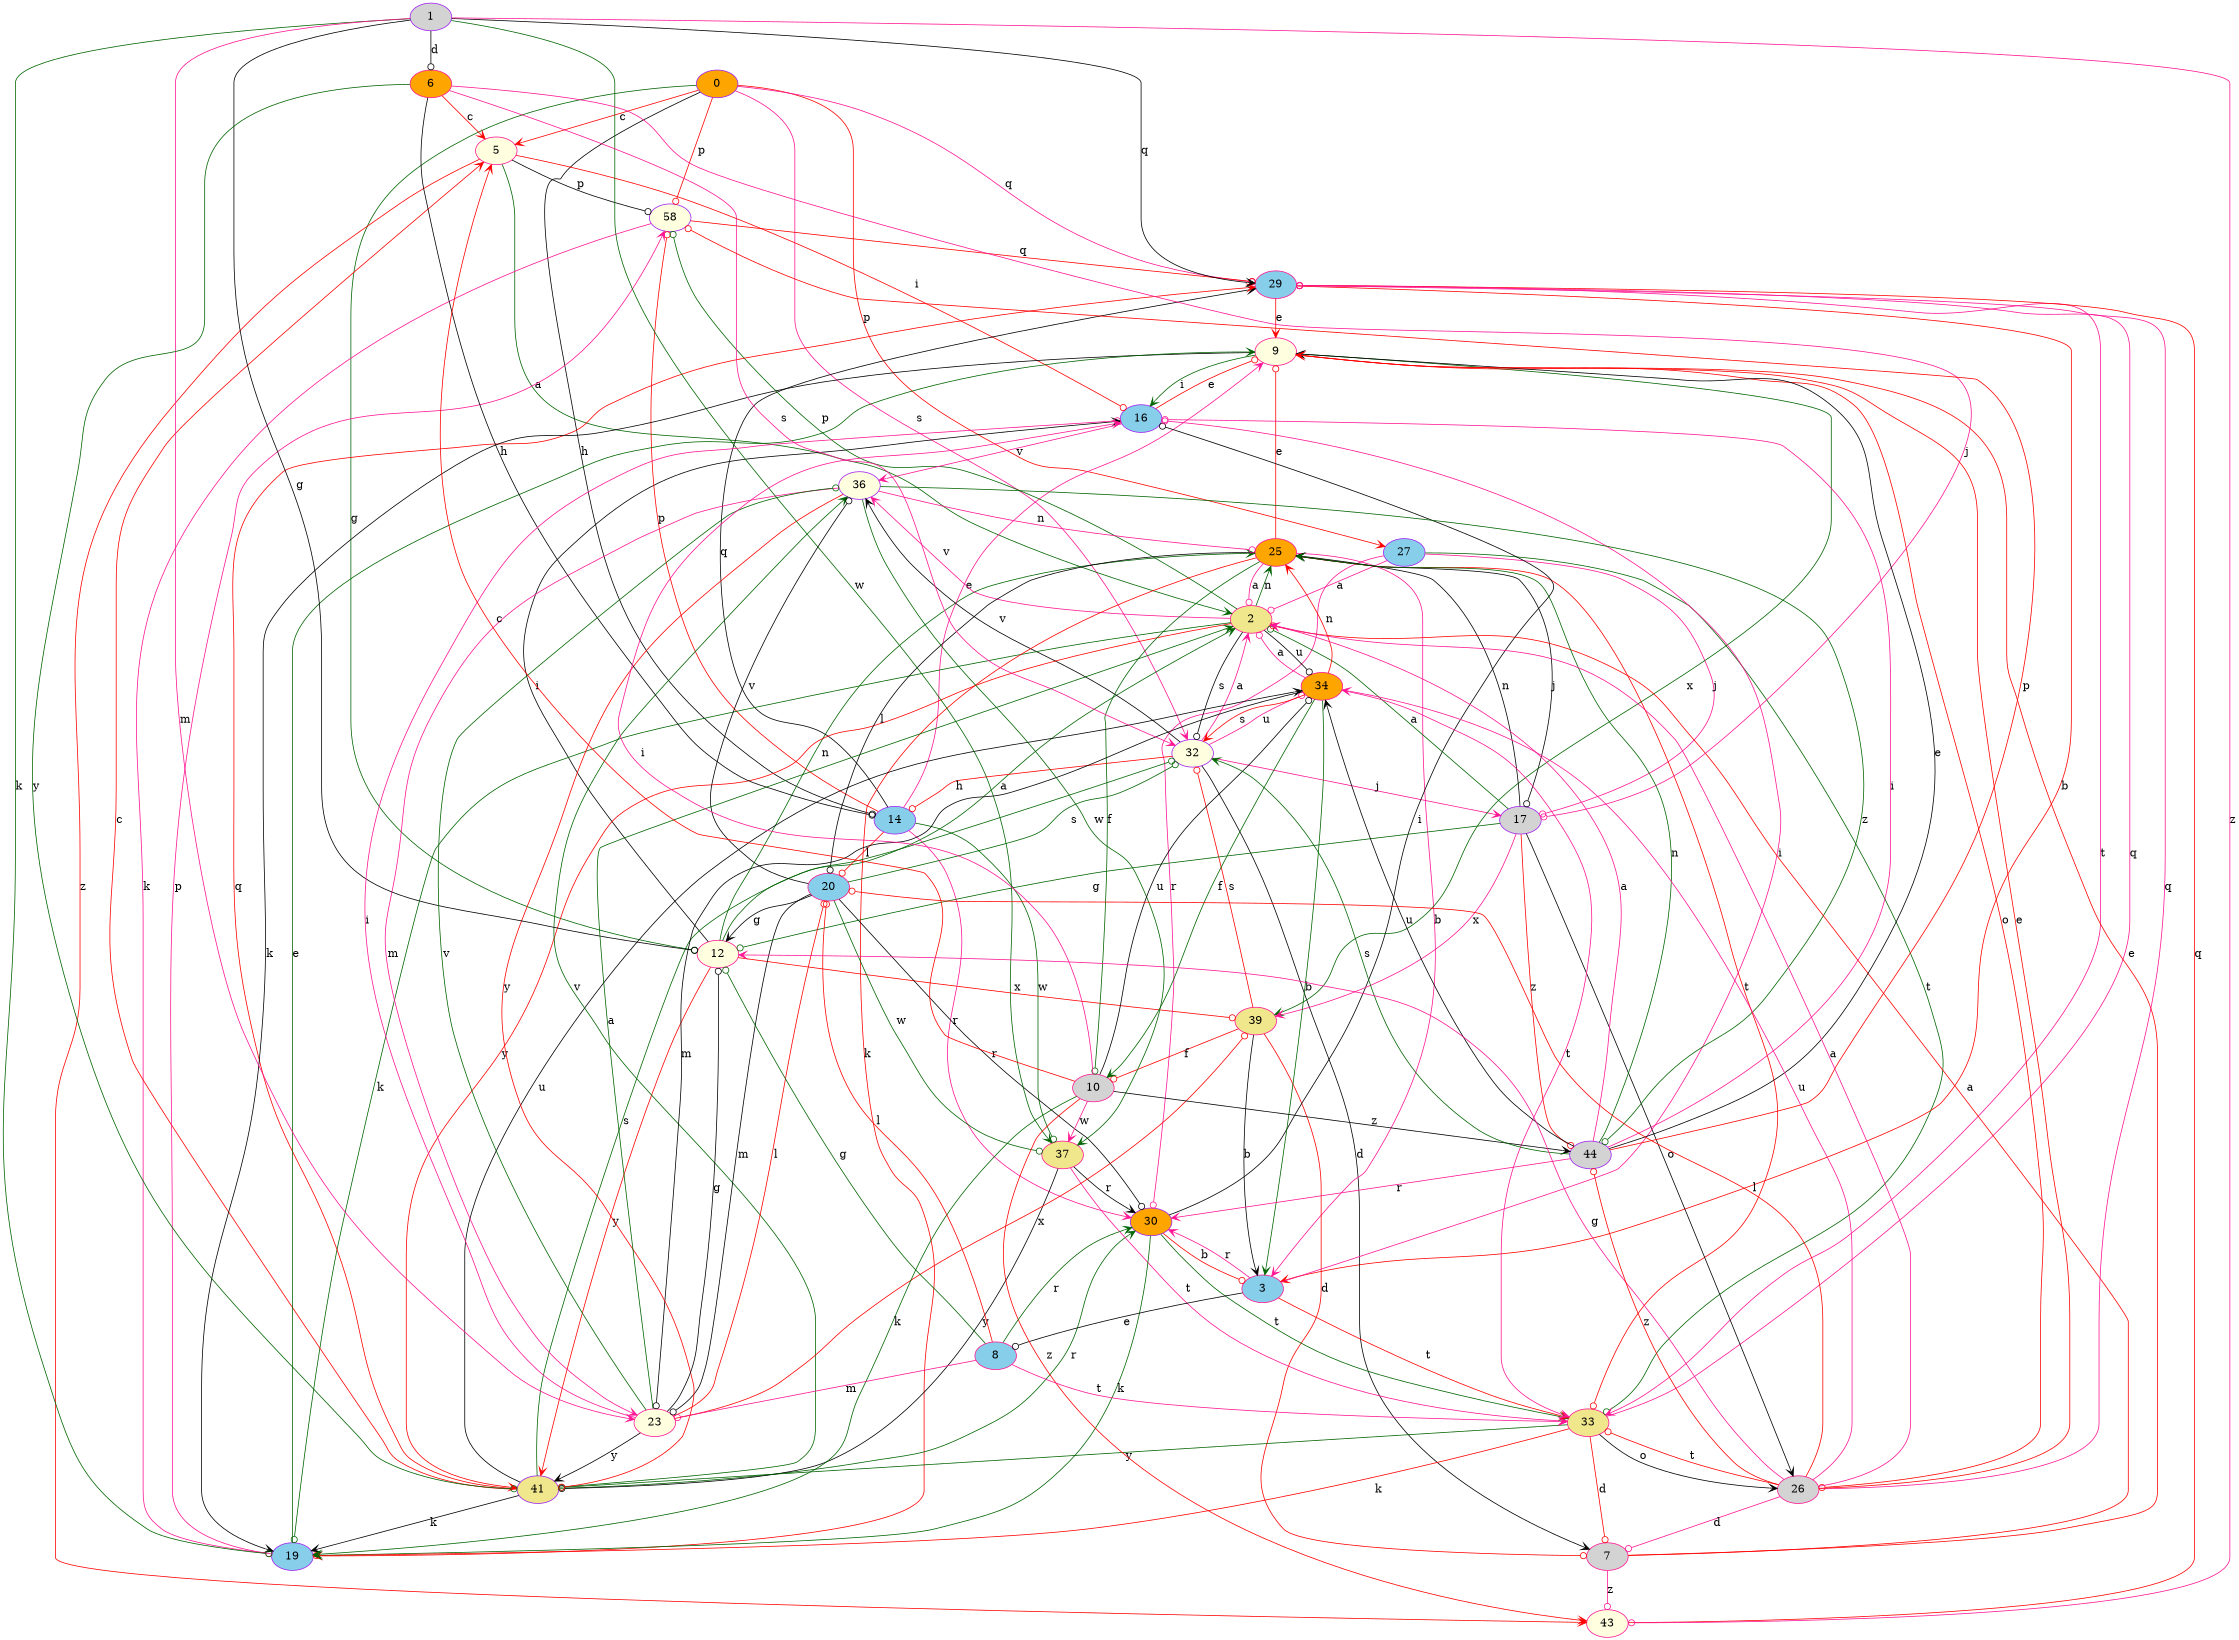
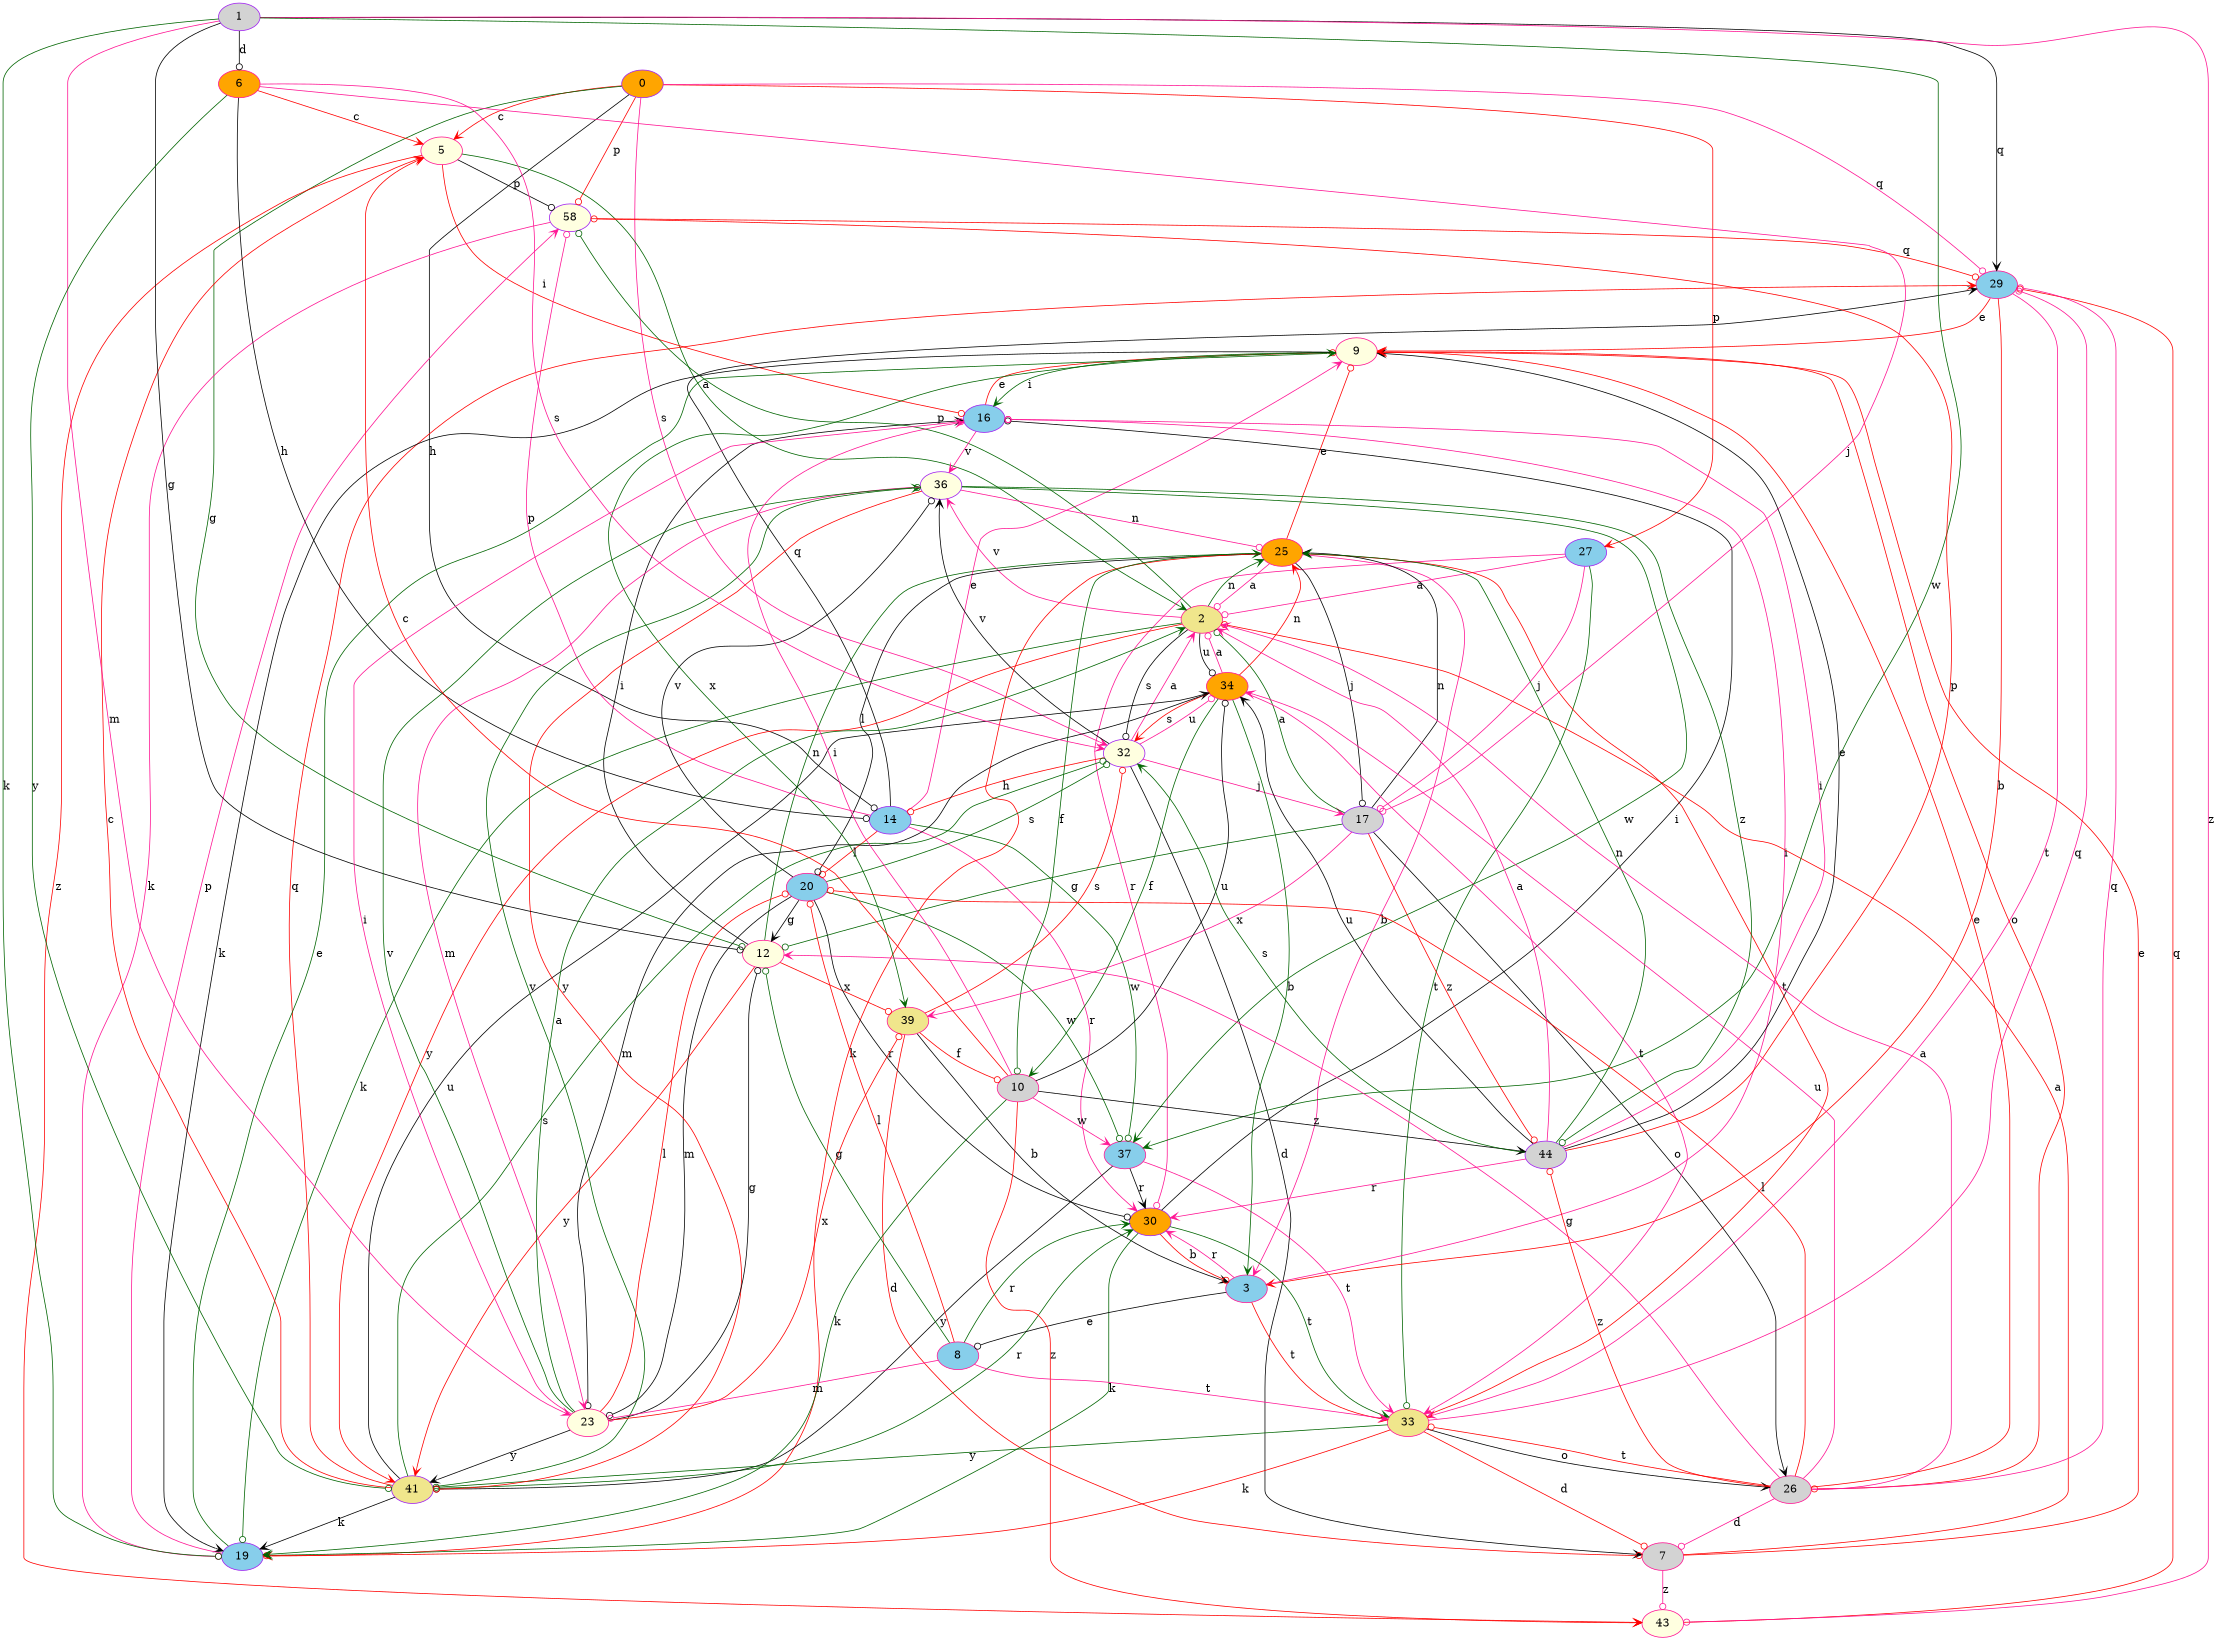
(668, 570) -> (560, 617)
(967, 810) -> none
(1063, 1155) -> (1125, 1155)
